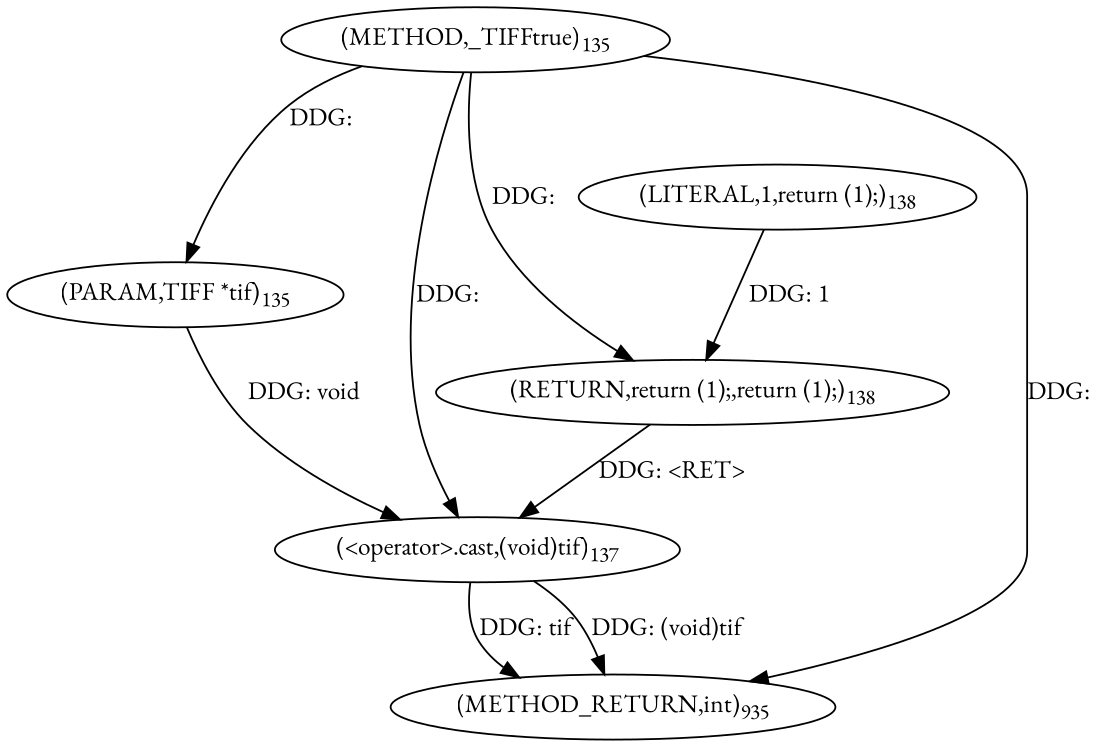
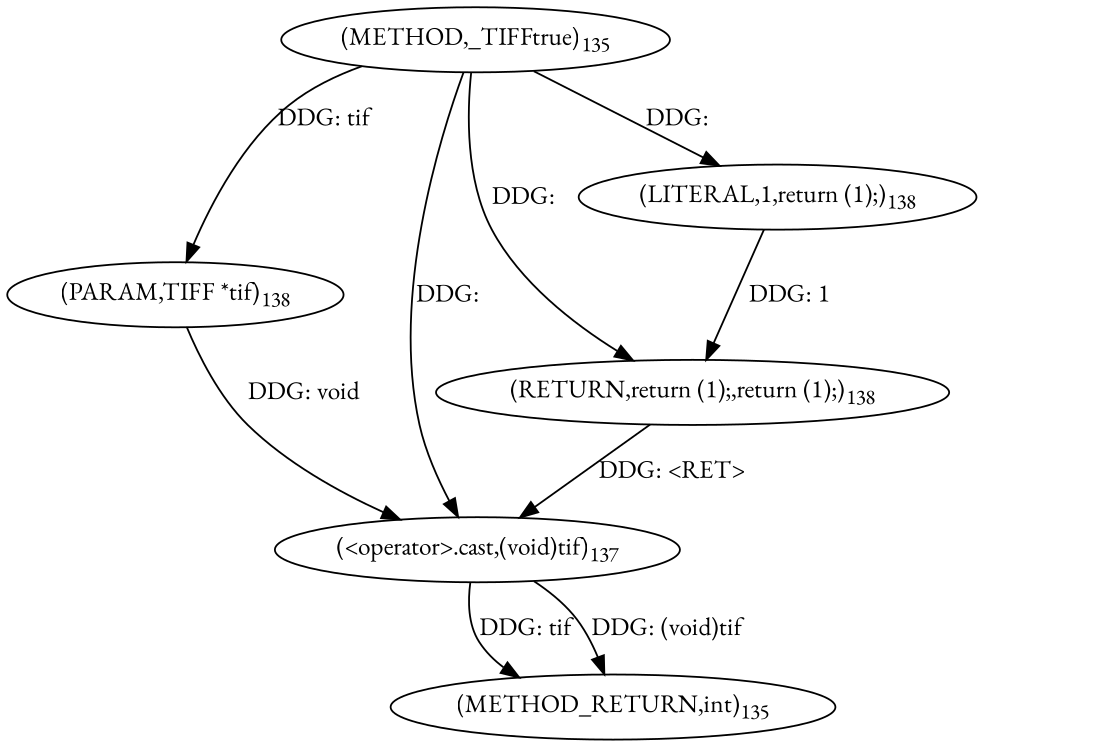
(325, 118) -> (325, 118)
(276, 292) -> (276, 292)
(1027, 311) -> (619, 114)
(755, 704) -> (755, 704)
